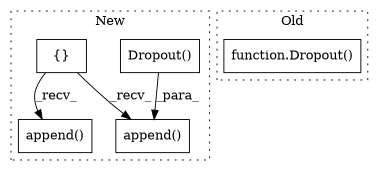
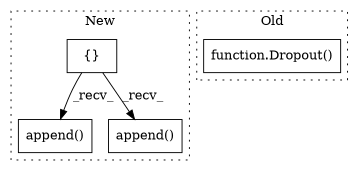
(160, 56) -> none
